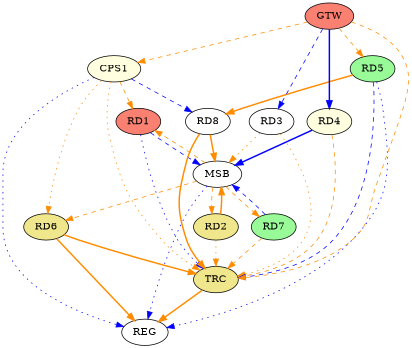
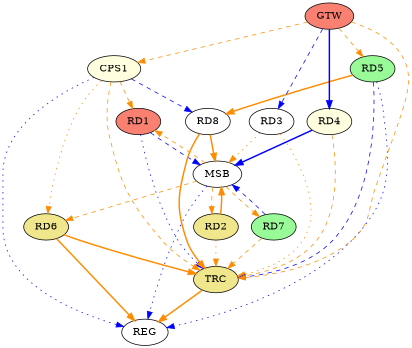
(125, 186) -> (125, 186)
